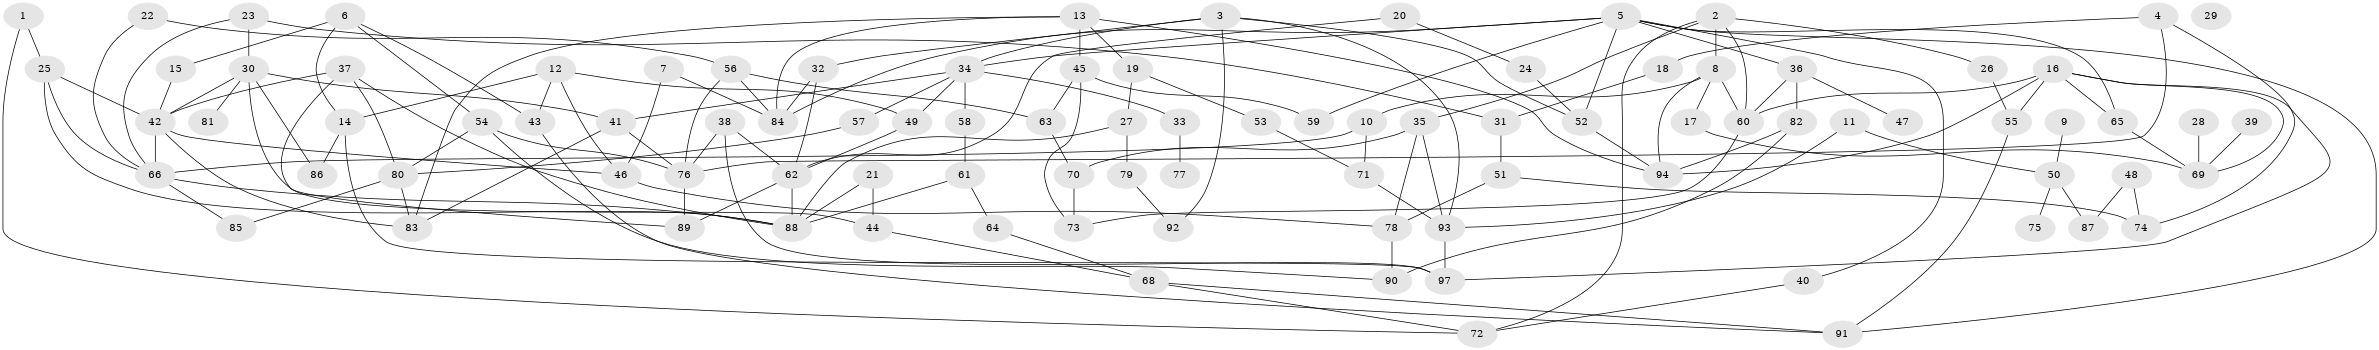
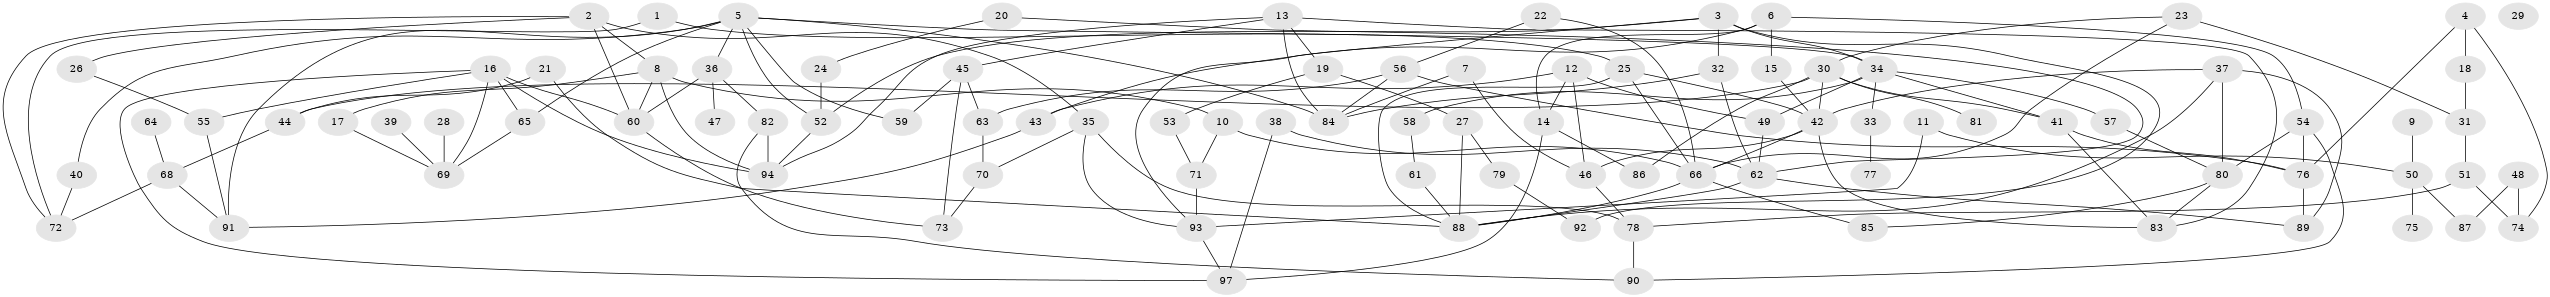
(708, 144) -> none
(979, 202) -> none
